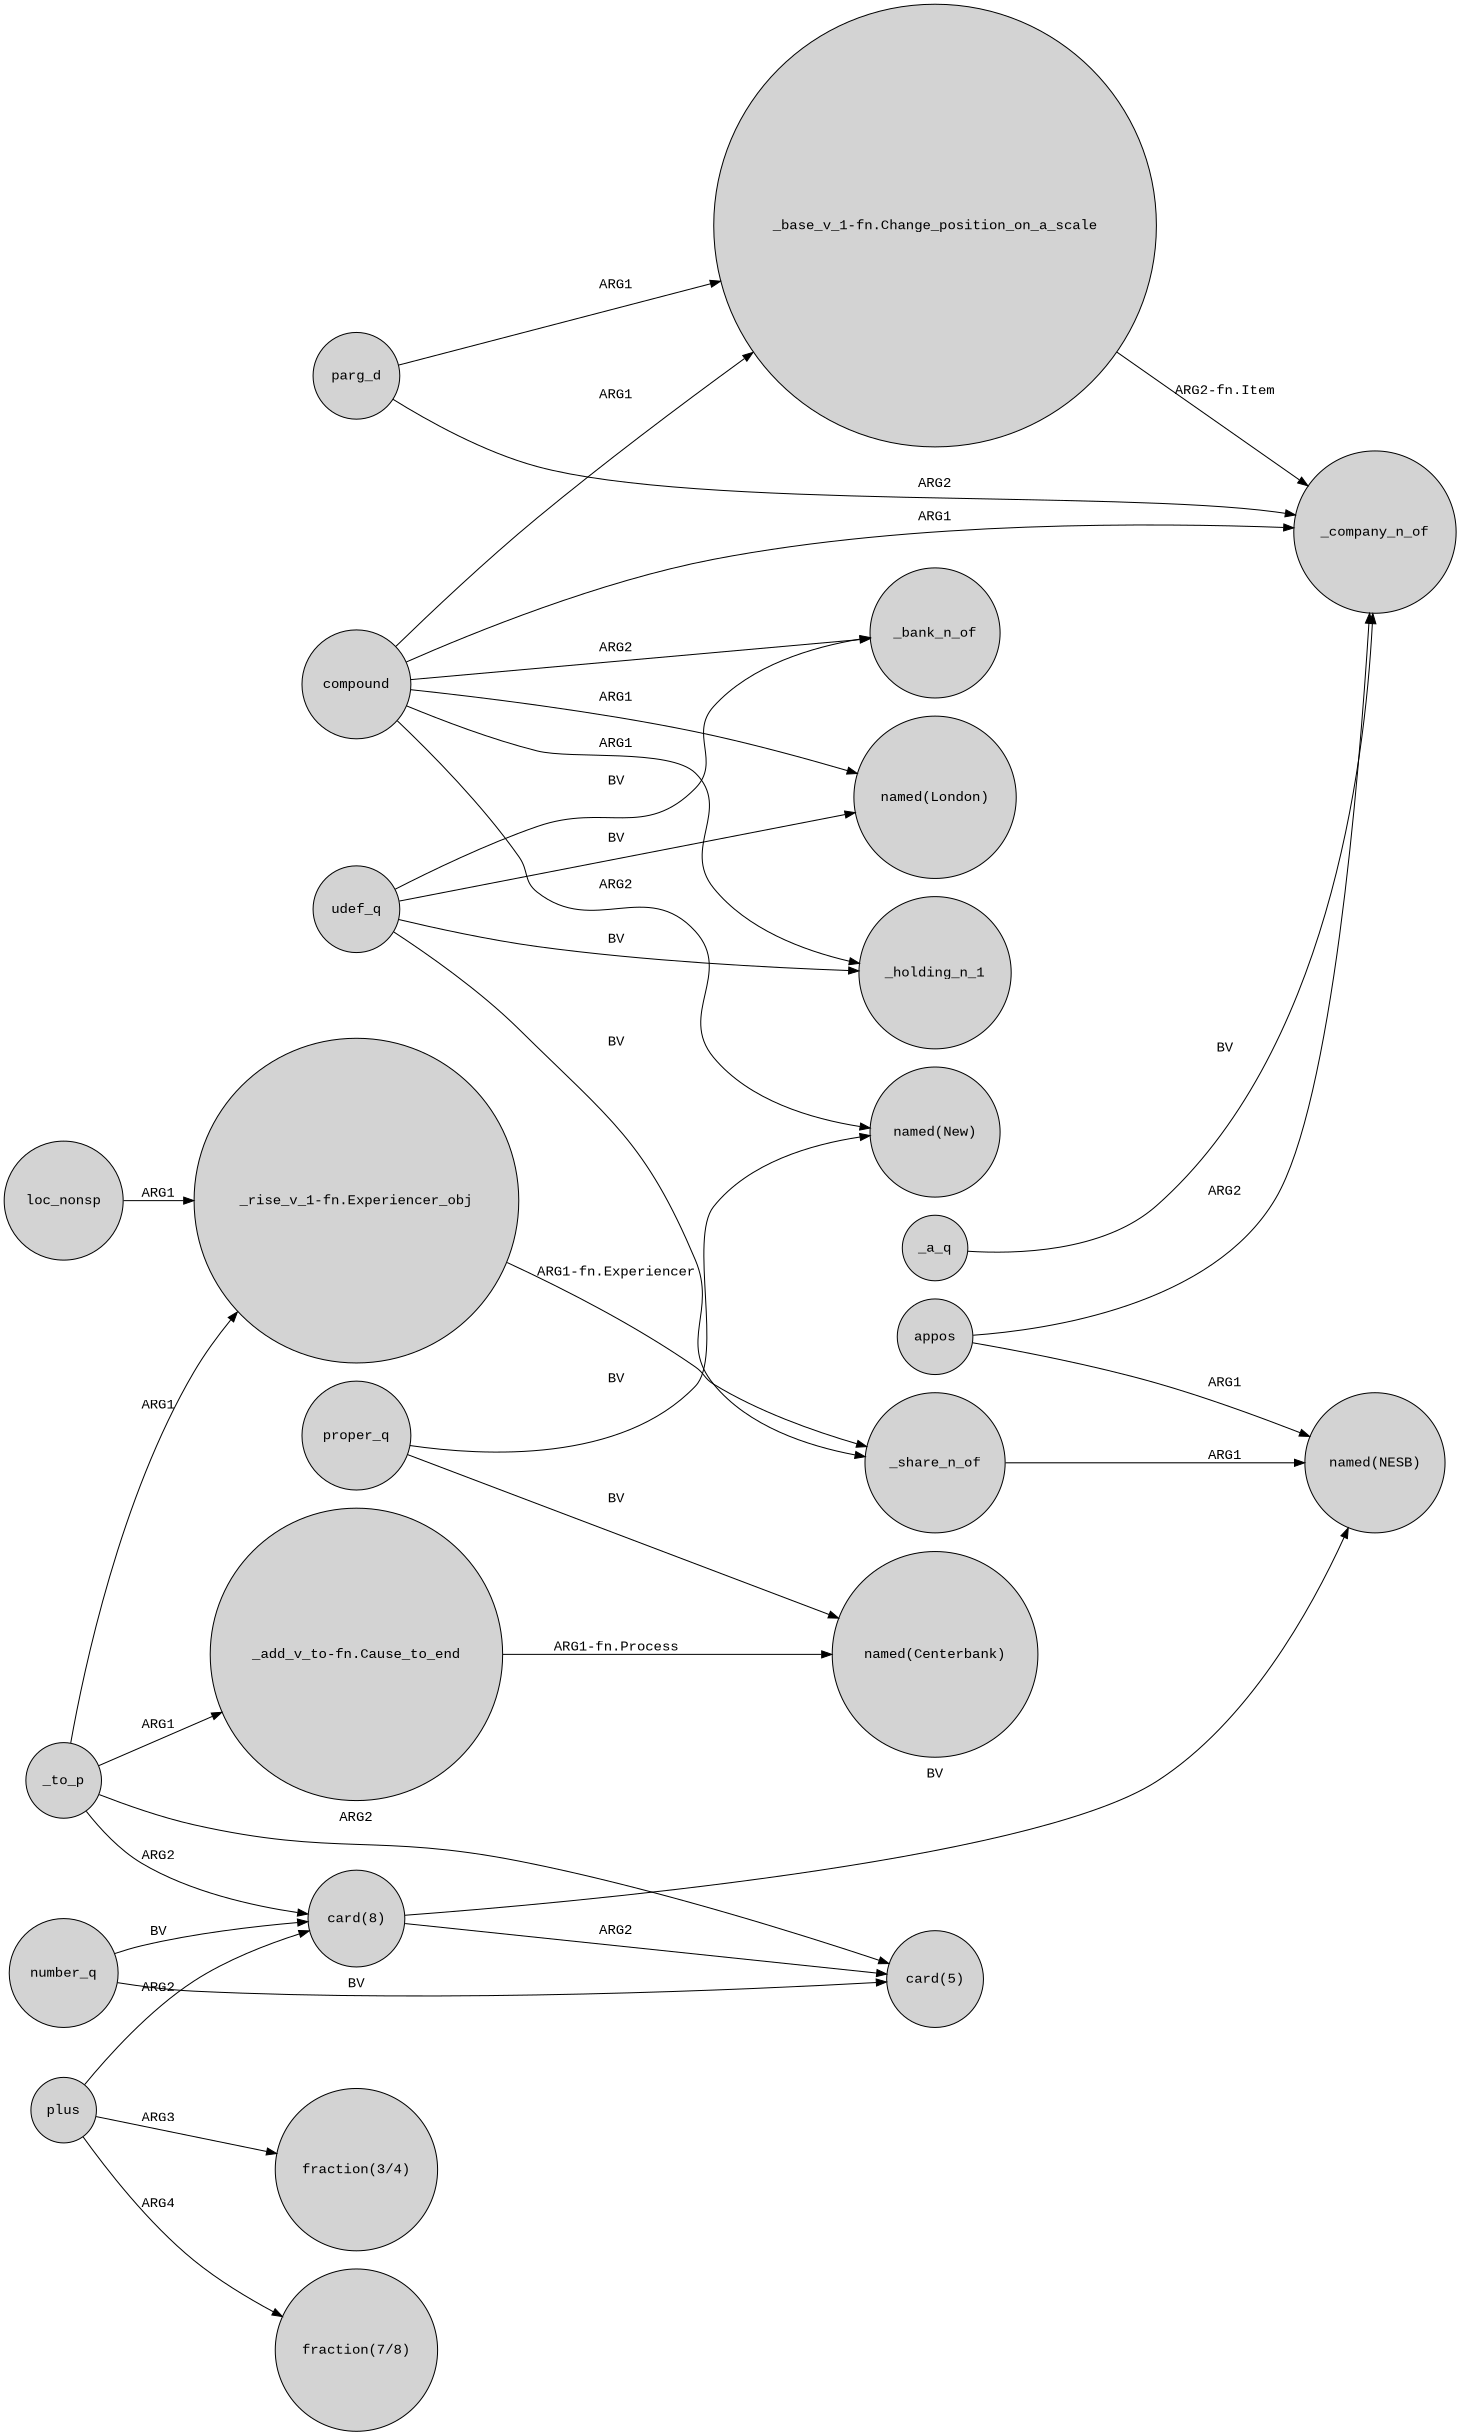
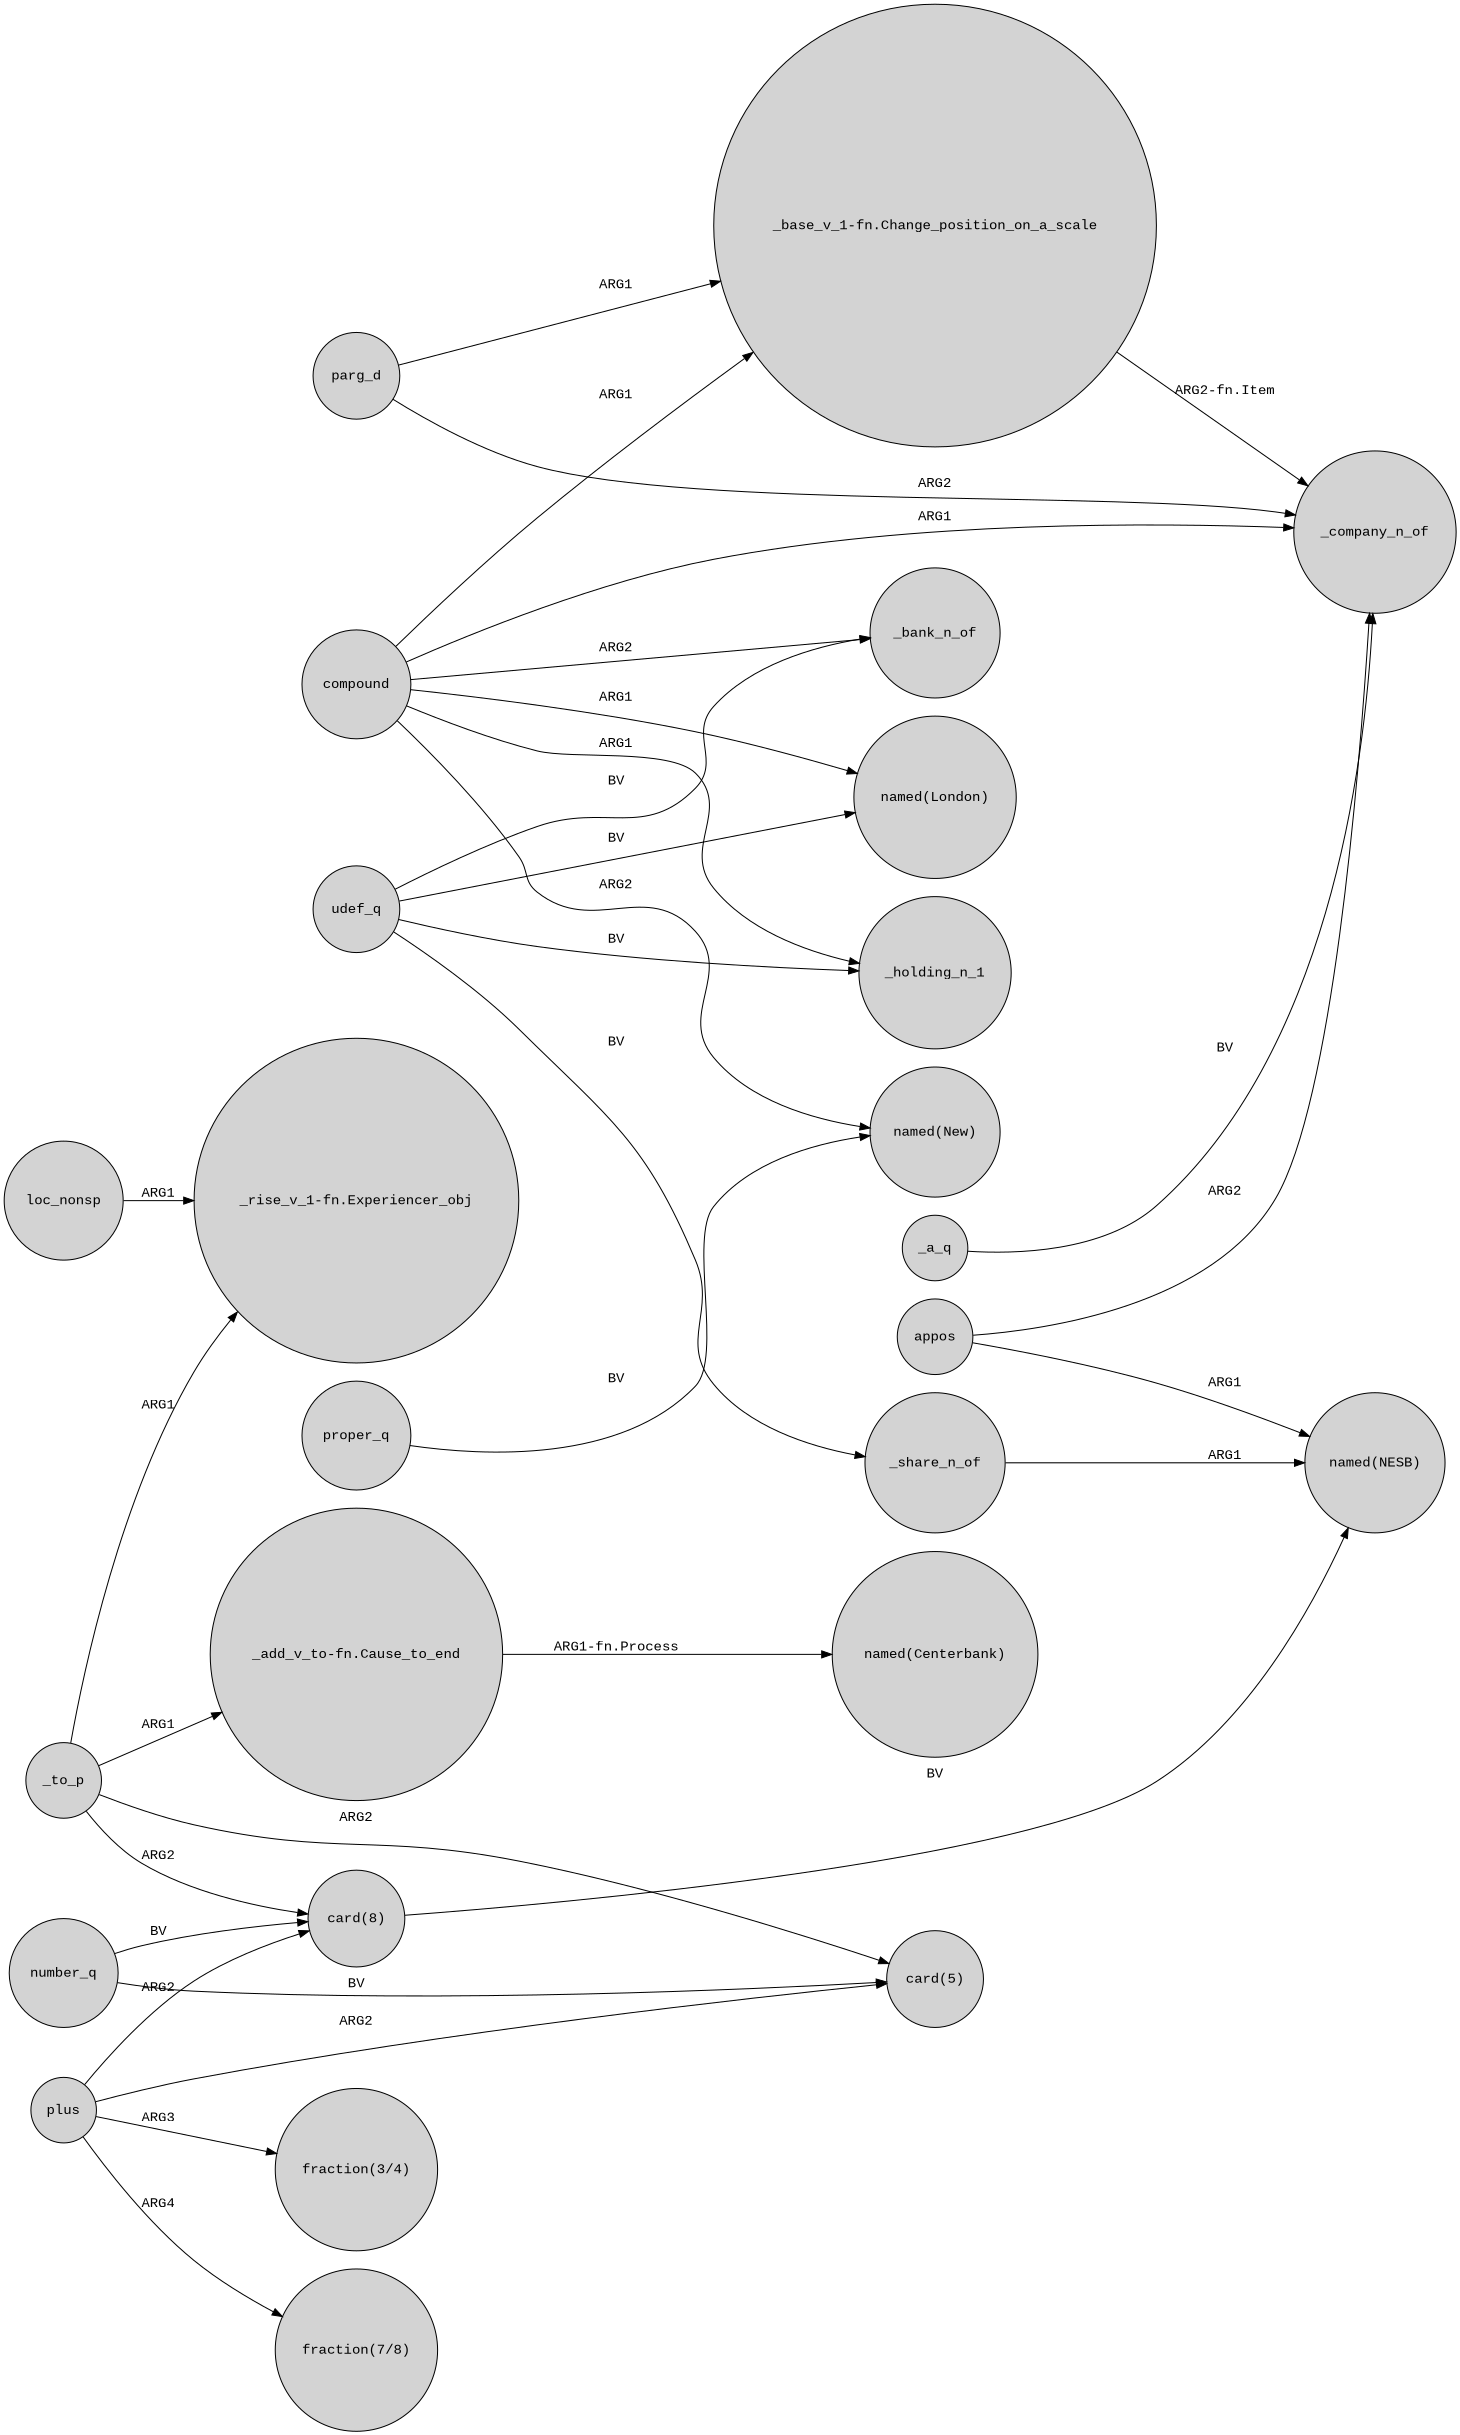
(681, 1357) -> none
(618, 1535) -> none
(641, 1948) -> (484, 2032)
